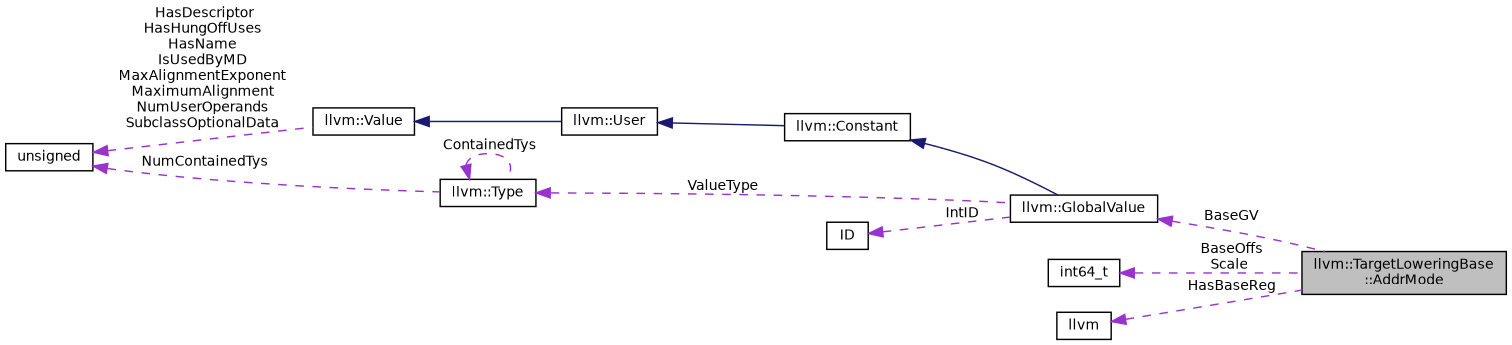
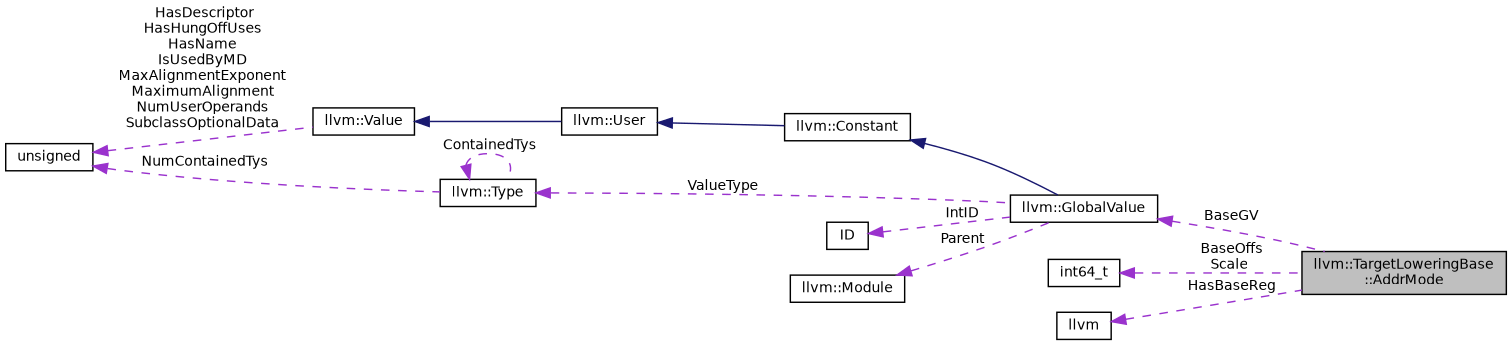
none -> (847, 289)
